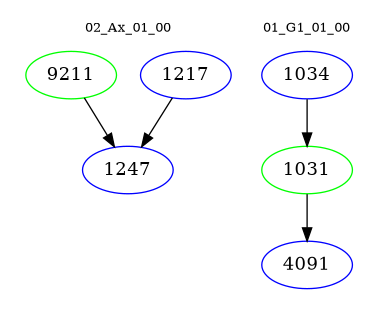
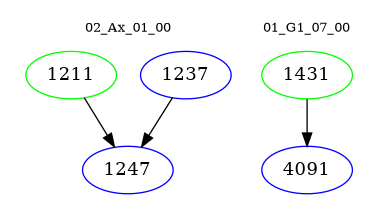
(307, 28) -> (307, 28)
(71, 75) -> (71, 75)
(186, 75) -> (186, 75)
(307, 75) -> none
(307, 170) -> (307, 75)
